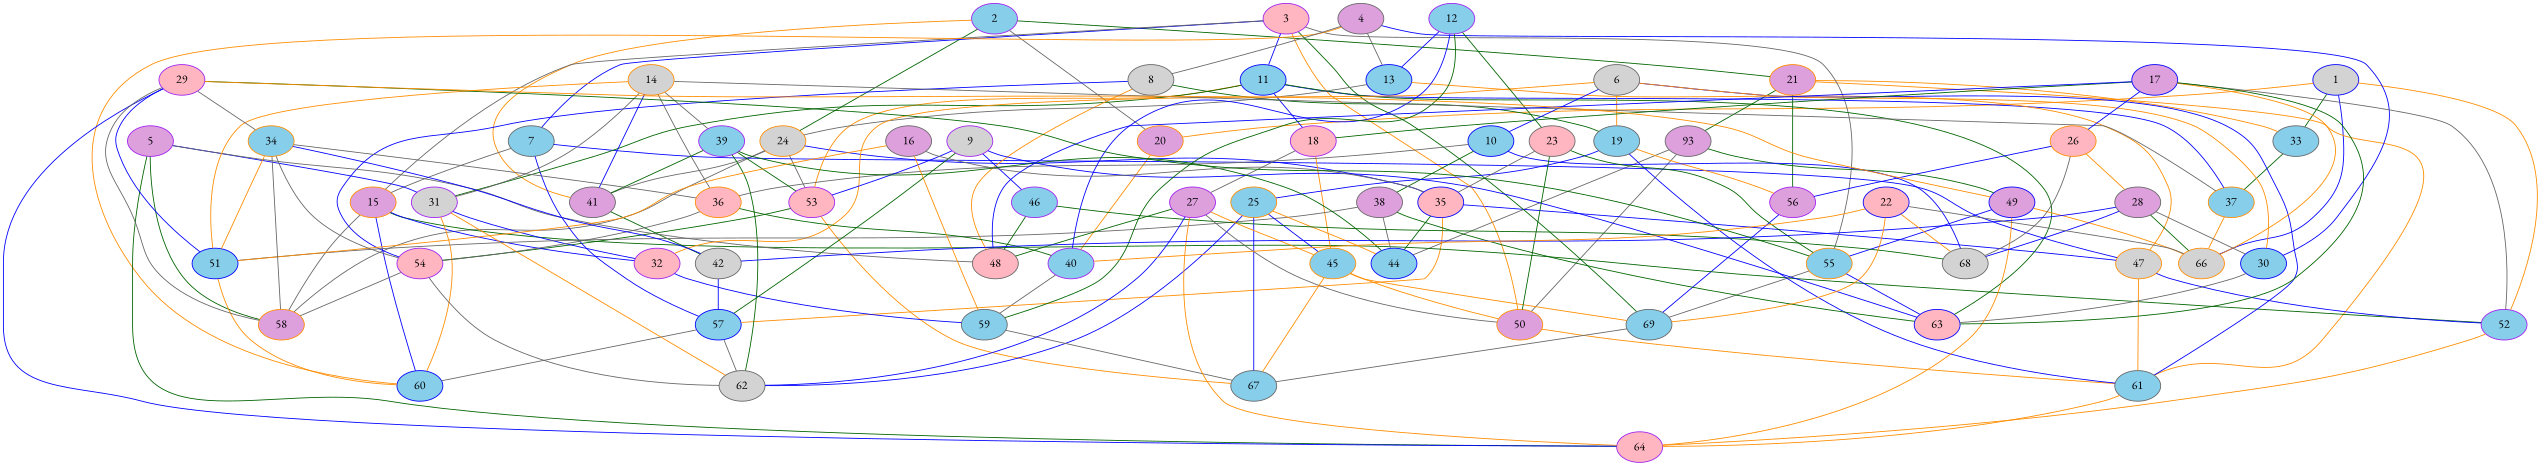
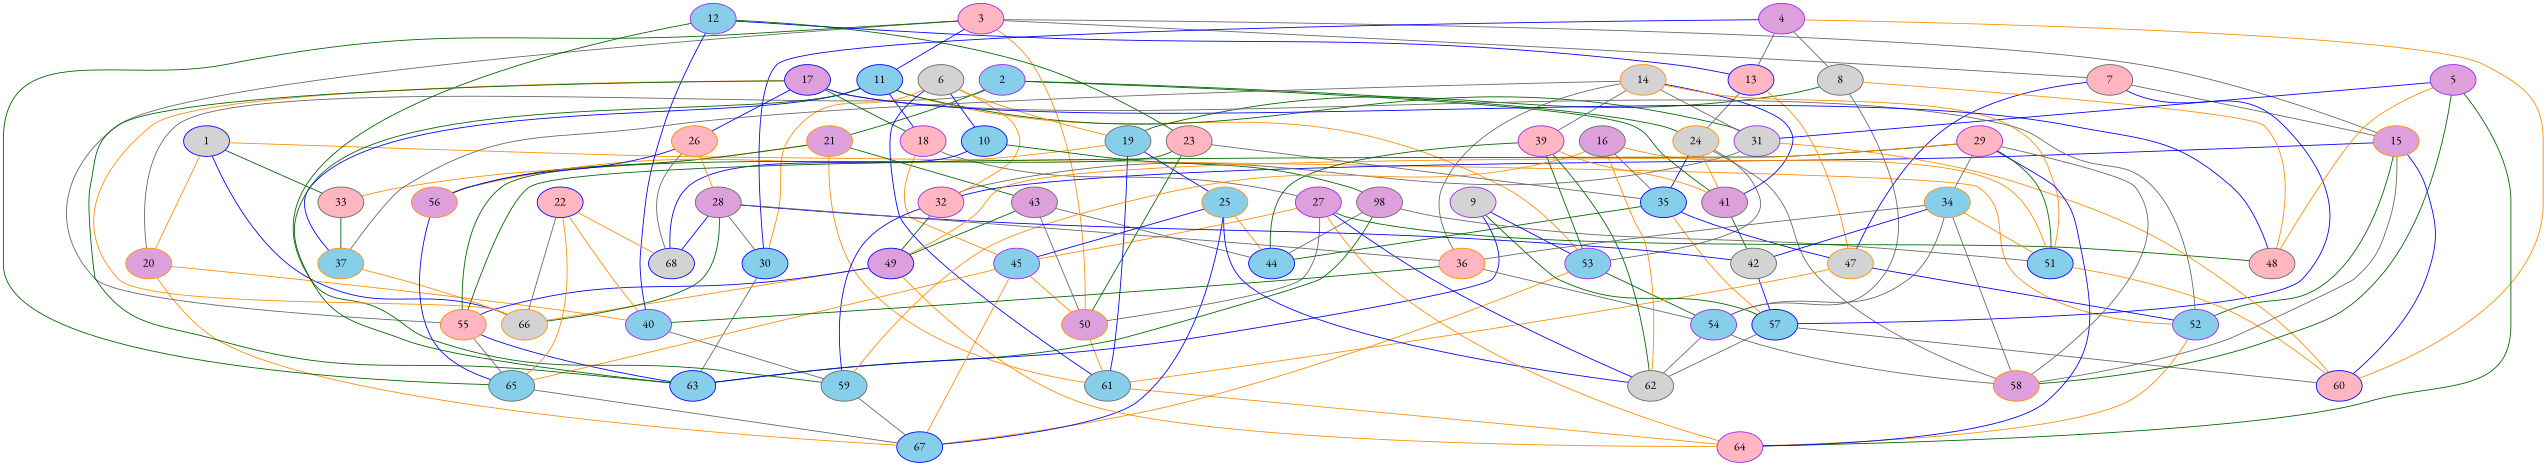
(1361, 19) -> (1782, 19)
(662, 43) -> (1380, 98)
(891, 44) -> (1573, 49)
(1389, 80) -> (1751, 80)
(651, 107) -> (1891, 262)
(531, 141) -> (2110, 80)
(722, 141) -> (1541, 141)
(1688, 141) -> (1034, 202)
(2296, 141) -> (341, 202)
(1103, 165) -> (1090, 231)
(374, 171) -> (2342, 154)
(657, 172) -> (1659, 177)
(688, 172) -> (1708, 167)
(128, 173) -> (2036, 183)
(812, 202) -> (1588, 264)
(1034, 202) -> none
(1380, 202) -> (1380, 202)
(1441, 202) -> (1663, 202)
(1793, 202) -> (434, 202)
none -> (917, 231)
(543, 238) -> (1467, 183)
(420, 264) -> (1714, 325)
(1333, 264) -> (1017, 264)
(1829, 264) -> (463, 325)
(1965, 264) -> (672, 264)
(588, 294) -> (1649, 259)
(1649, 325) -> (512, 386)
(1937, 325) -> (693, 386)
(420, 386) -> (2339, 386)
(1254, 386) -> (920, 447)
none -> (510, 410)
